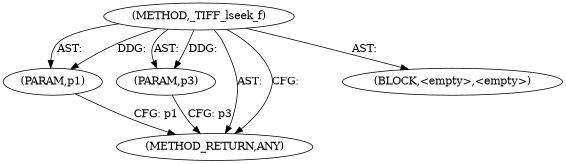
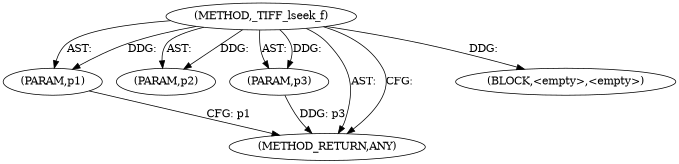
(366, 49) -> (485, 49)
none -> (166, 82)
(210, 114) -> (322, 114)
